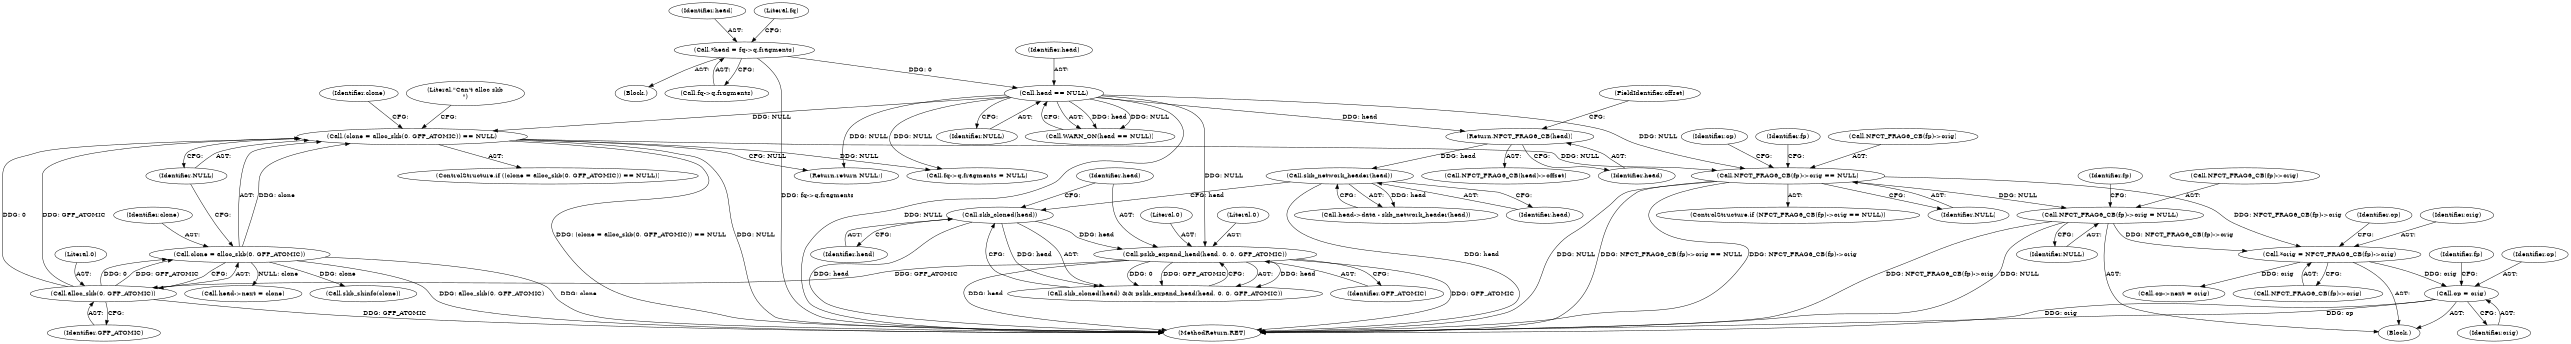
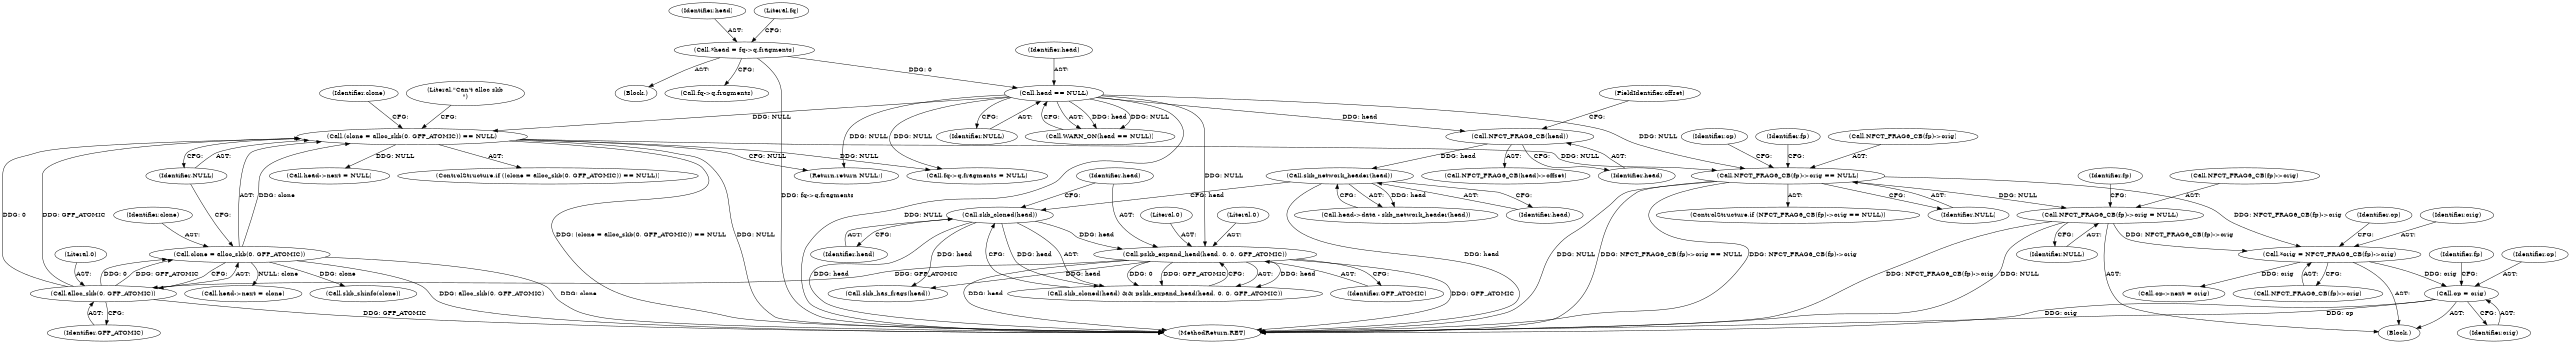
(713, 72) -> none
(1520, 137) -> (1520, 137)
none -> (330, 176)
none -> (888, 294)
